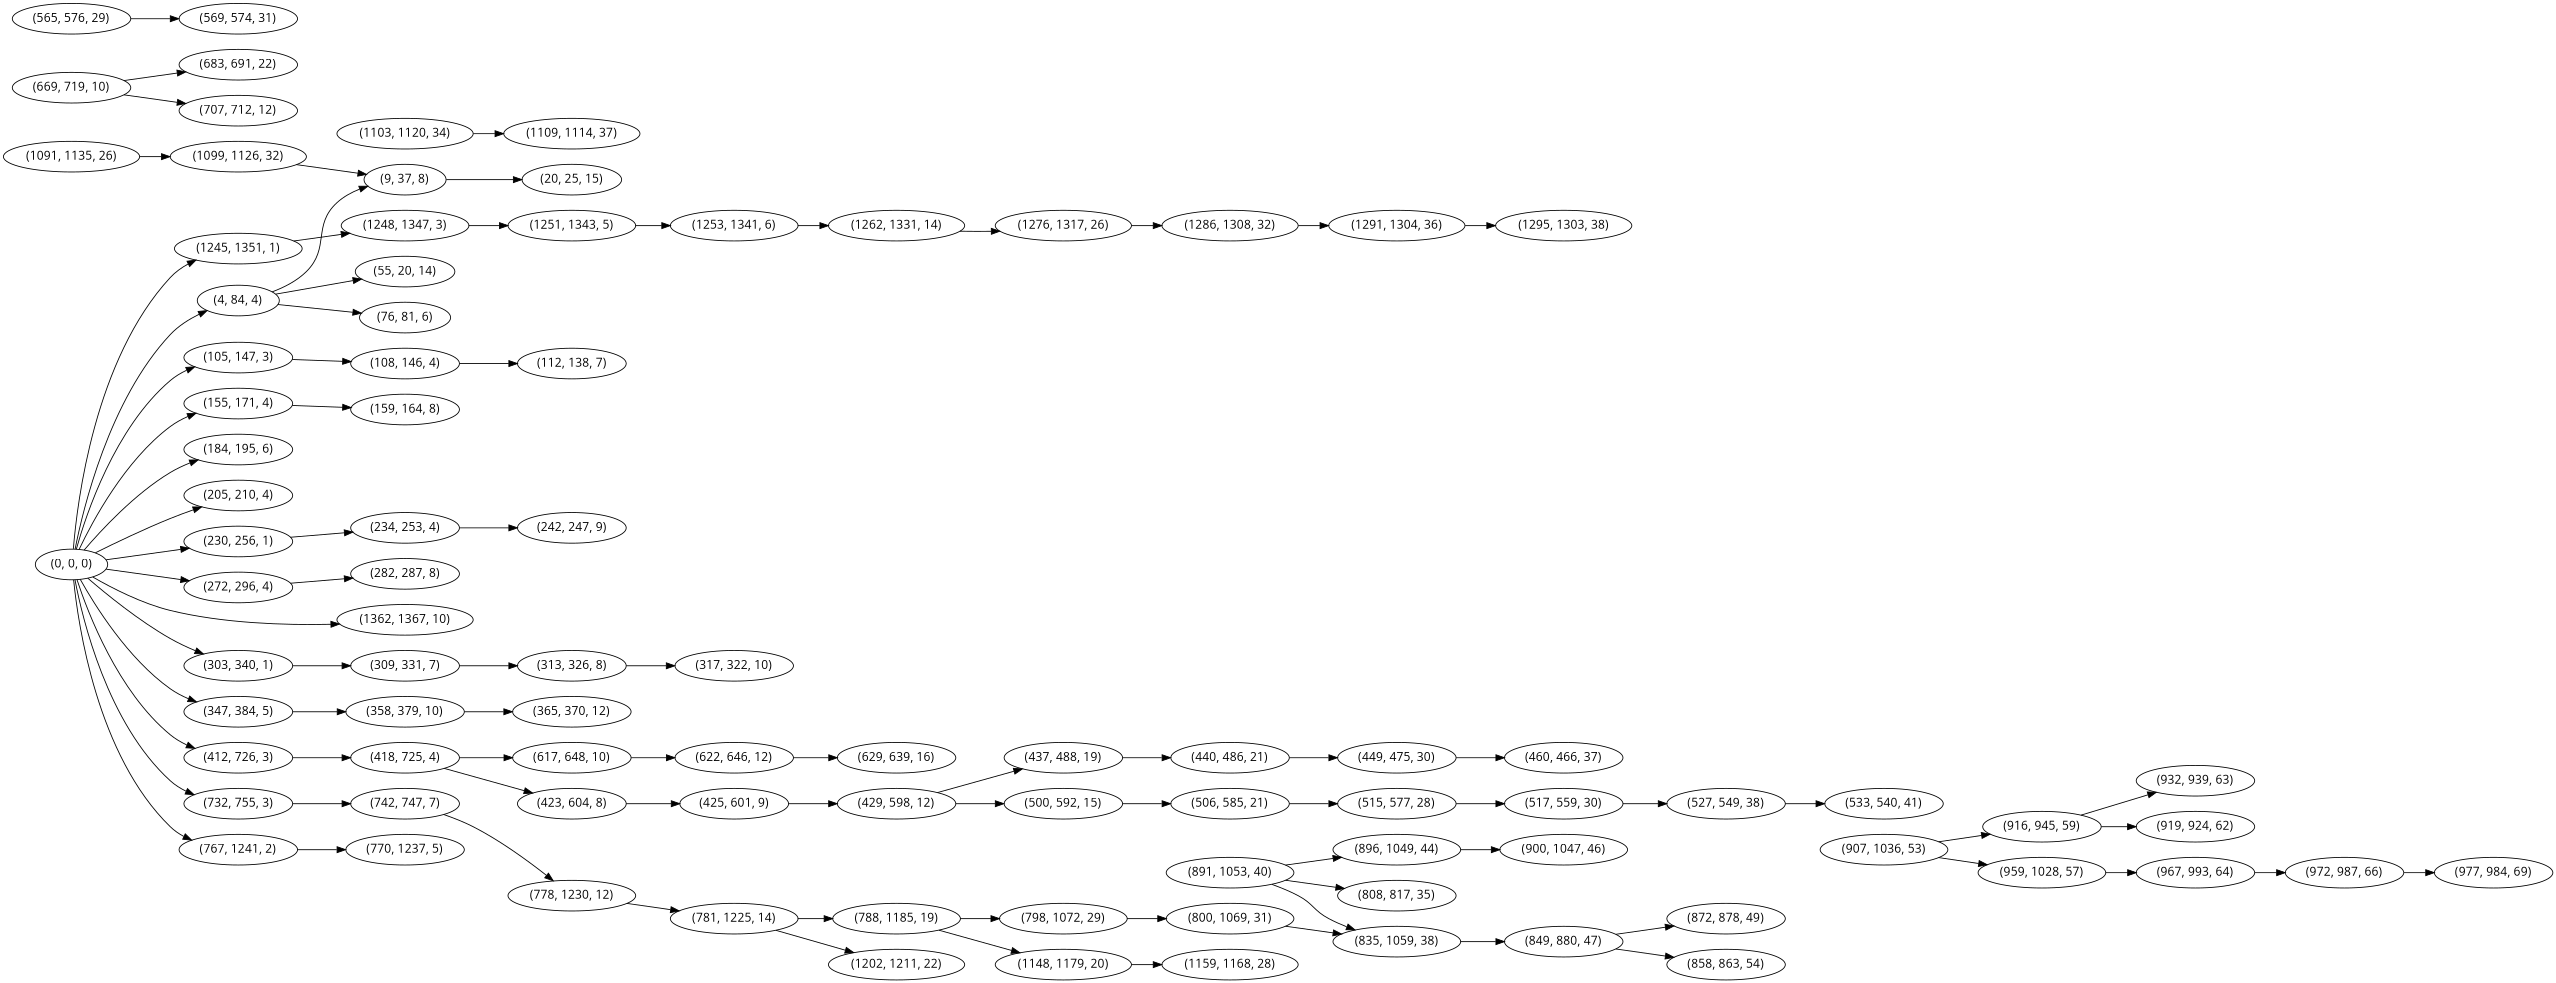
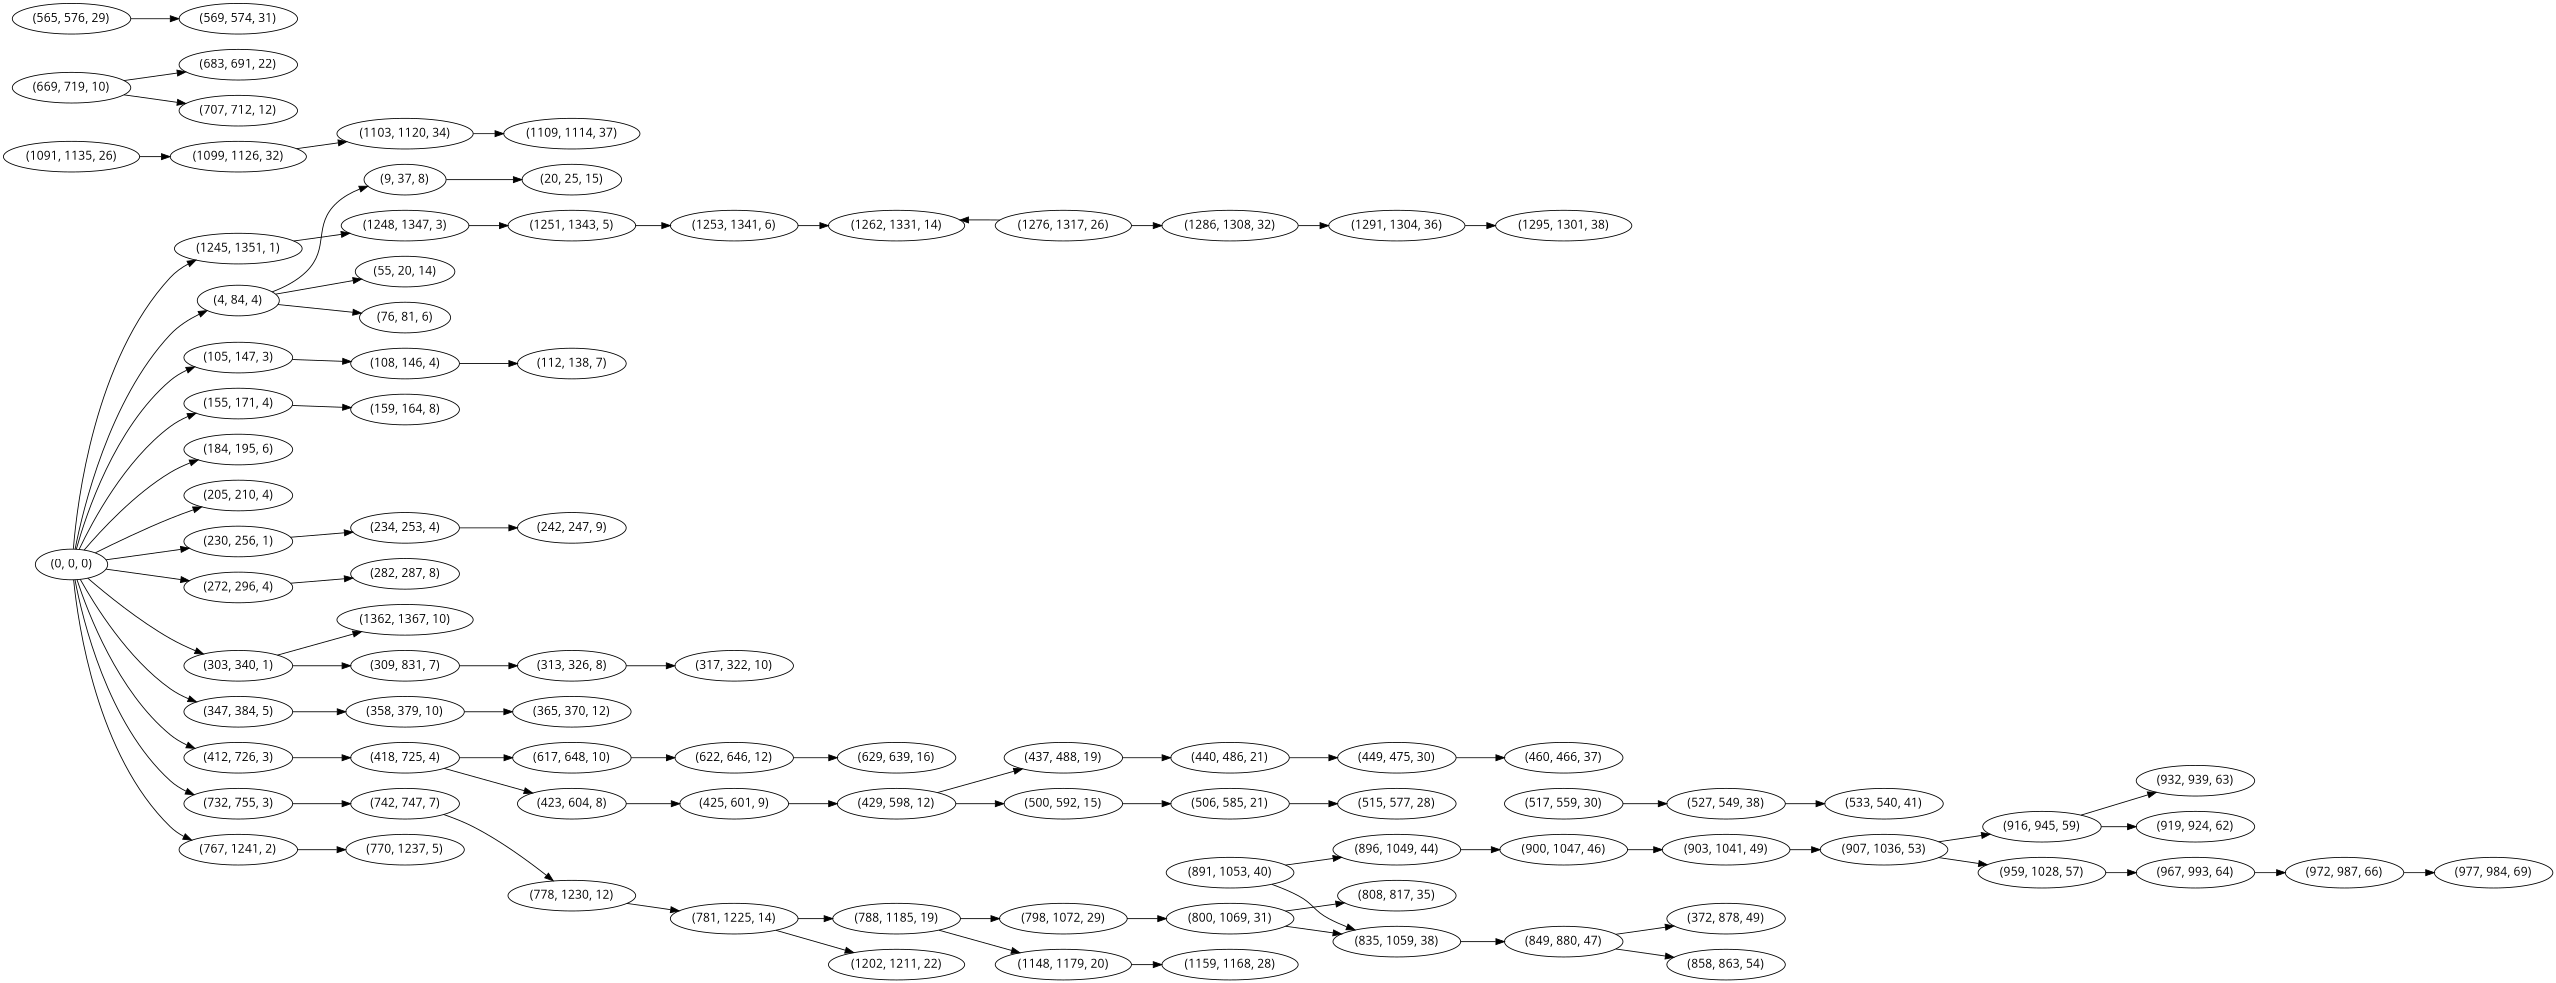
(327, 169) -> (317, 146)
(1564, 226) -> (1564, 226)
(976, 231) -> (984, 220)
(208, 618) -> (315, 645)
(405, 666) -> (405, 666)
(1476, 804) -> none
none -> (1726, 850)
(1311, 884) -> (1307, 908)
(1726, 919) -> (1726, 919)
